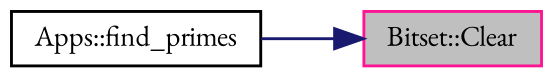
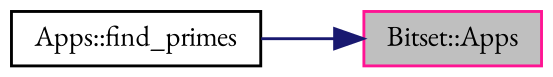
(453, 39) -> (453, 39)
